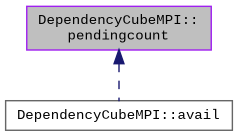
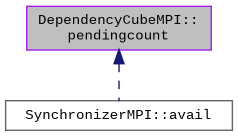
(119, 115) -> (119, 115)
